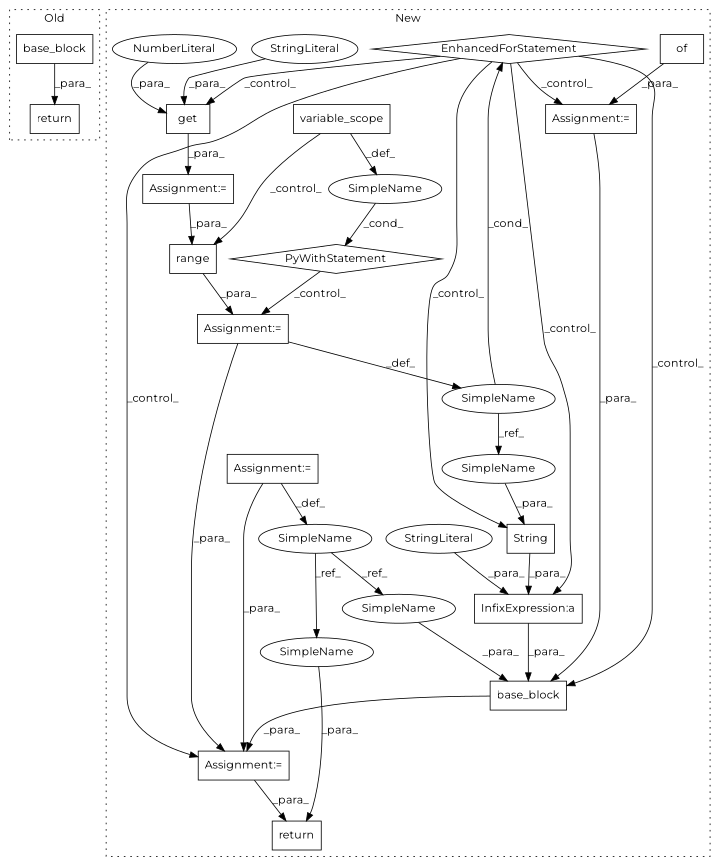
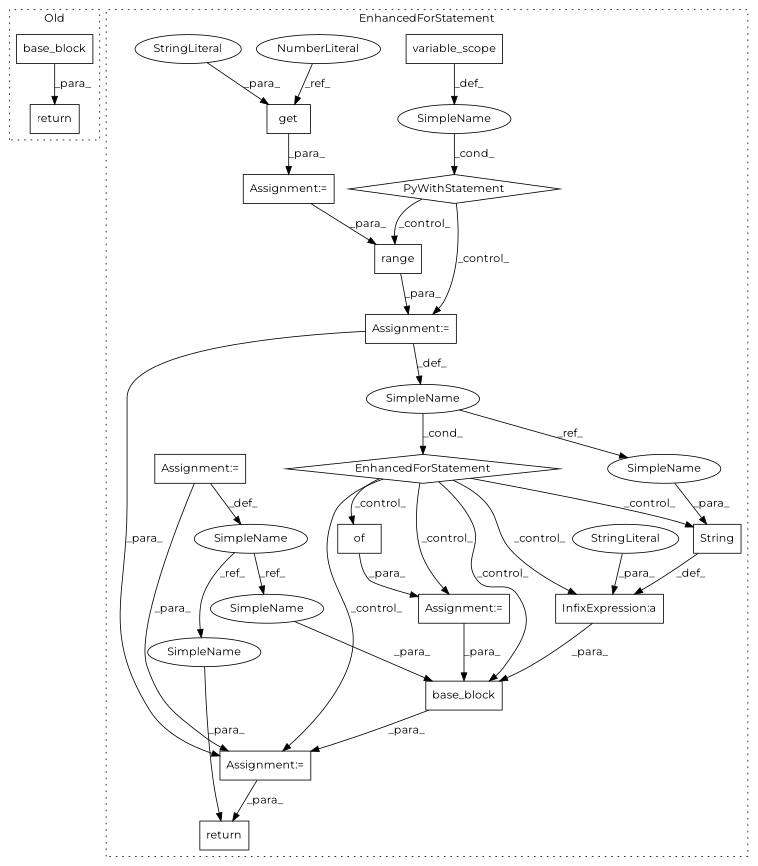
(408, 19) -> (427, 19)
(323, 68) -> (354, 499)
(152, 84) -> (318, 84)
(264, 181) -> (402, 213)
(548, 574) -> (691, 574)
